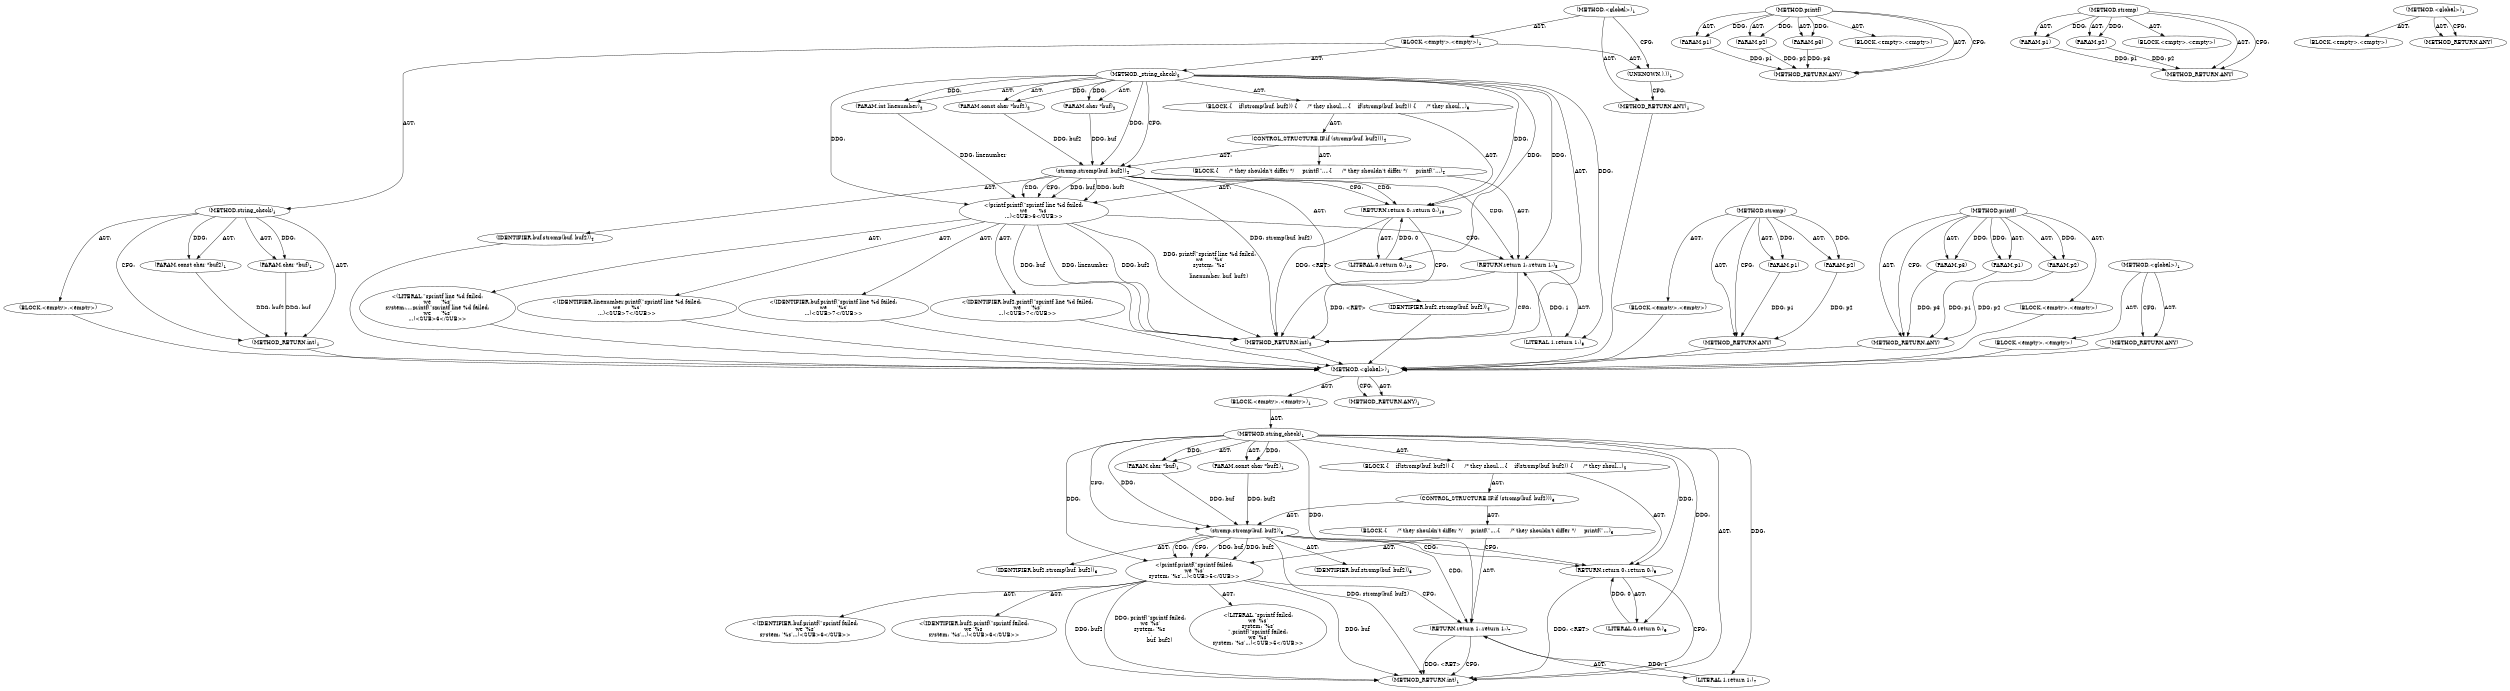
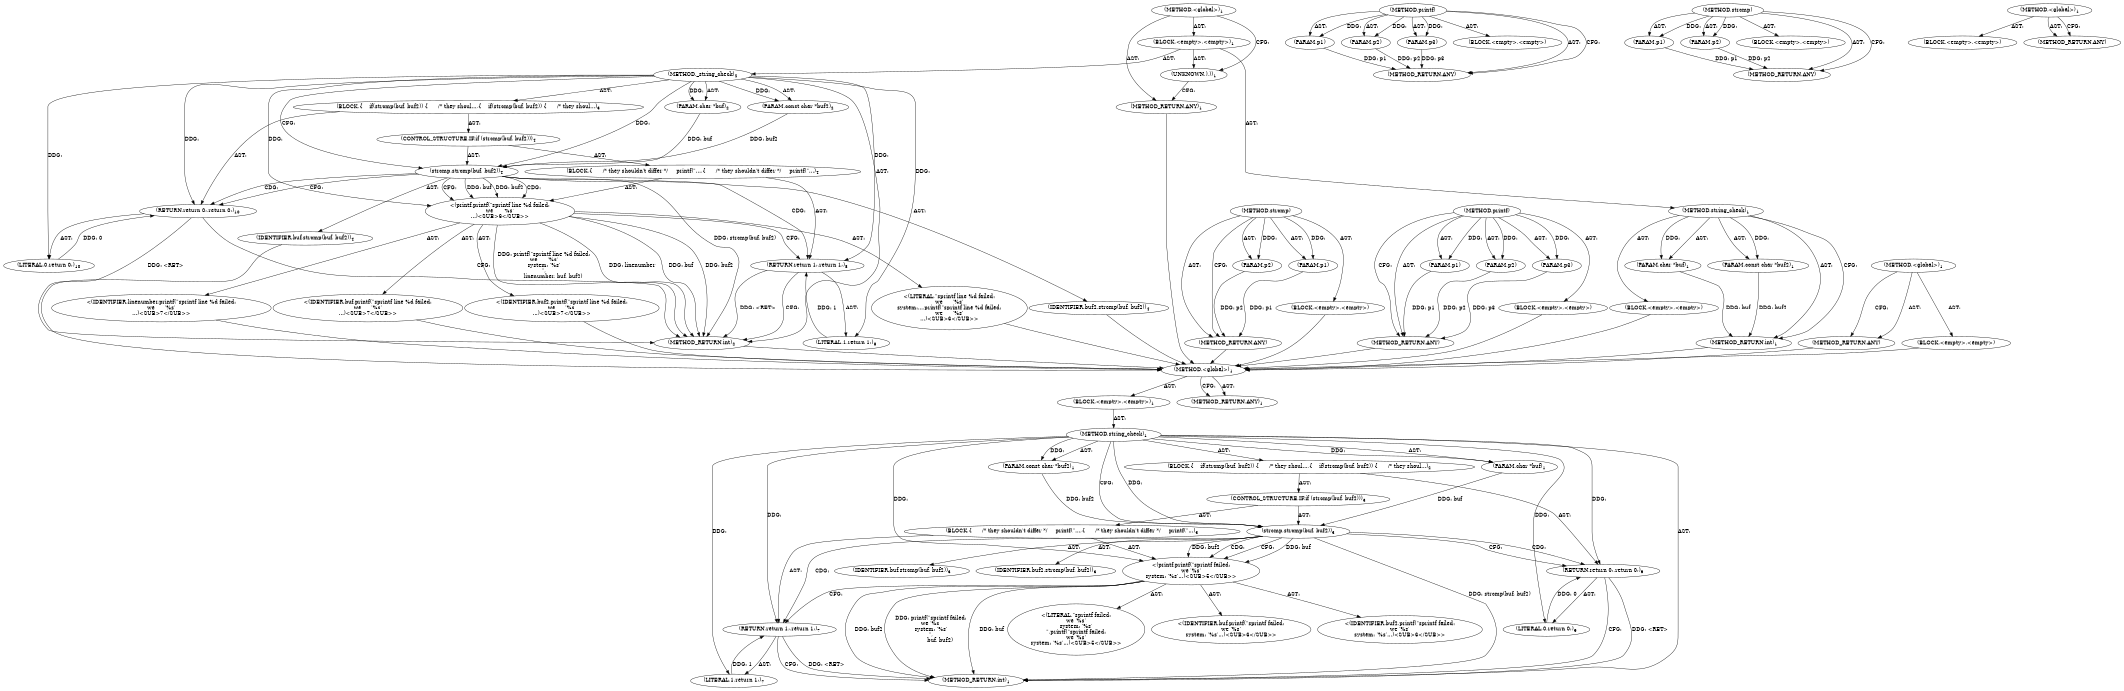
(889, 107) -> none
